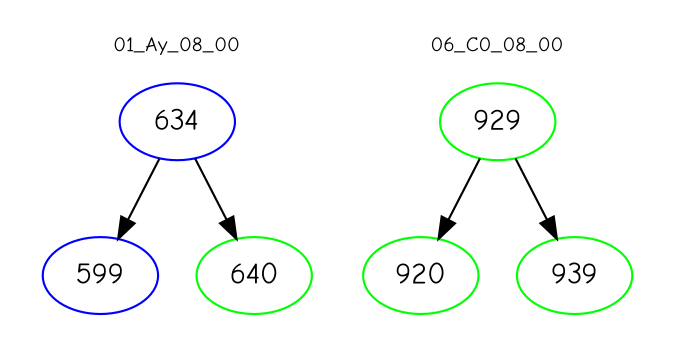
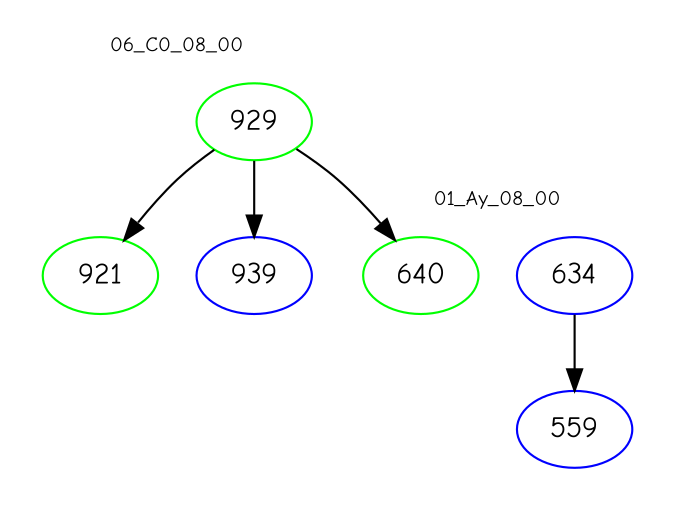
(211, 189) -> (360, 201)
(100, 276) -> (575, 429)
(421, 276) -> (100, 276)
(575, 276) -> (254, 276)
